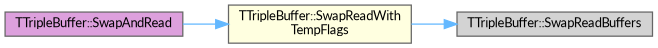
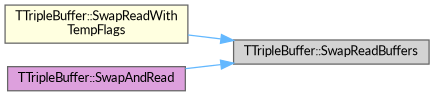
(199, 24) -> (203, 67)
